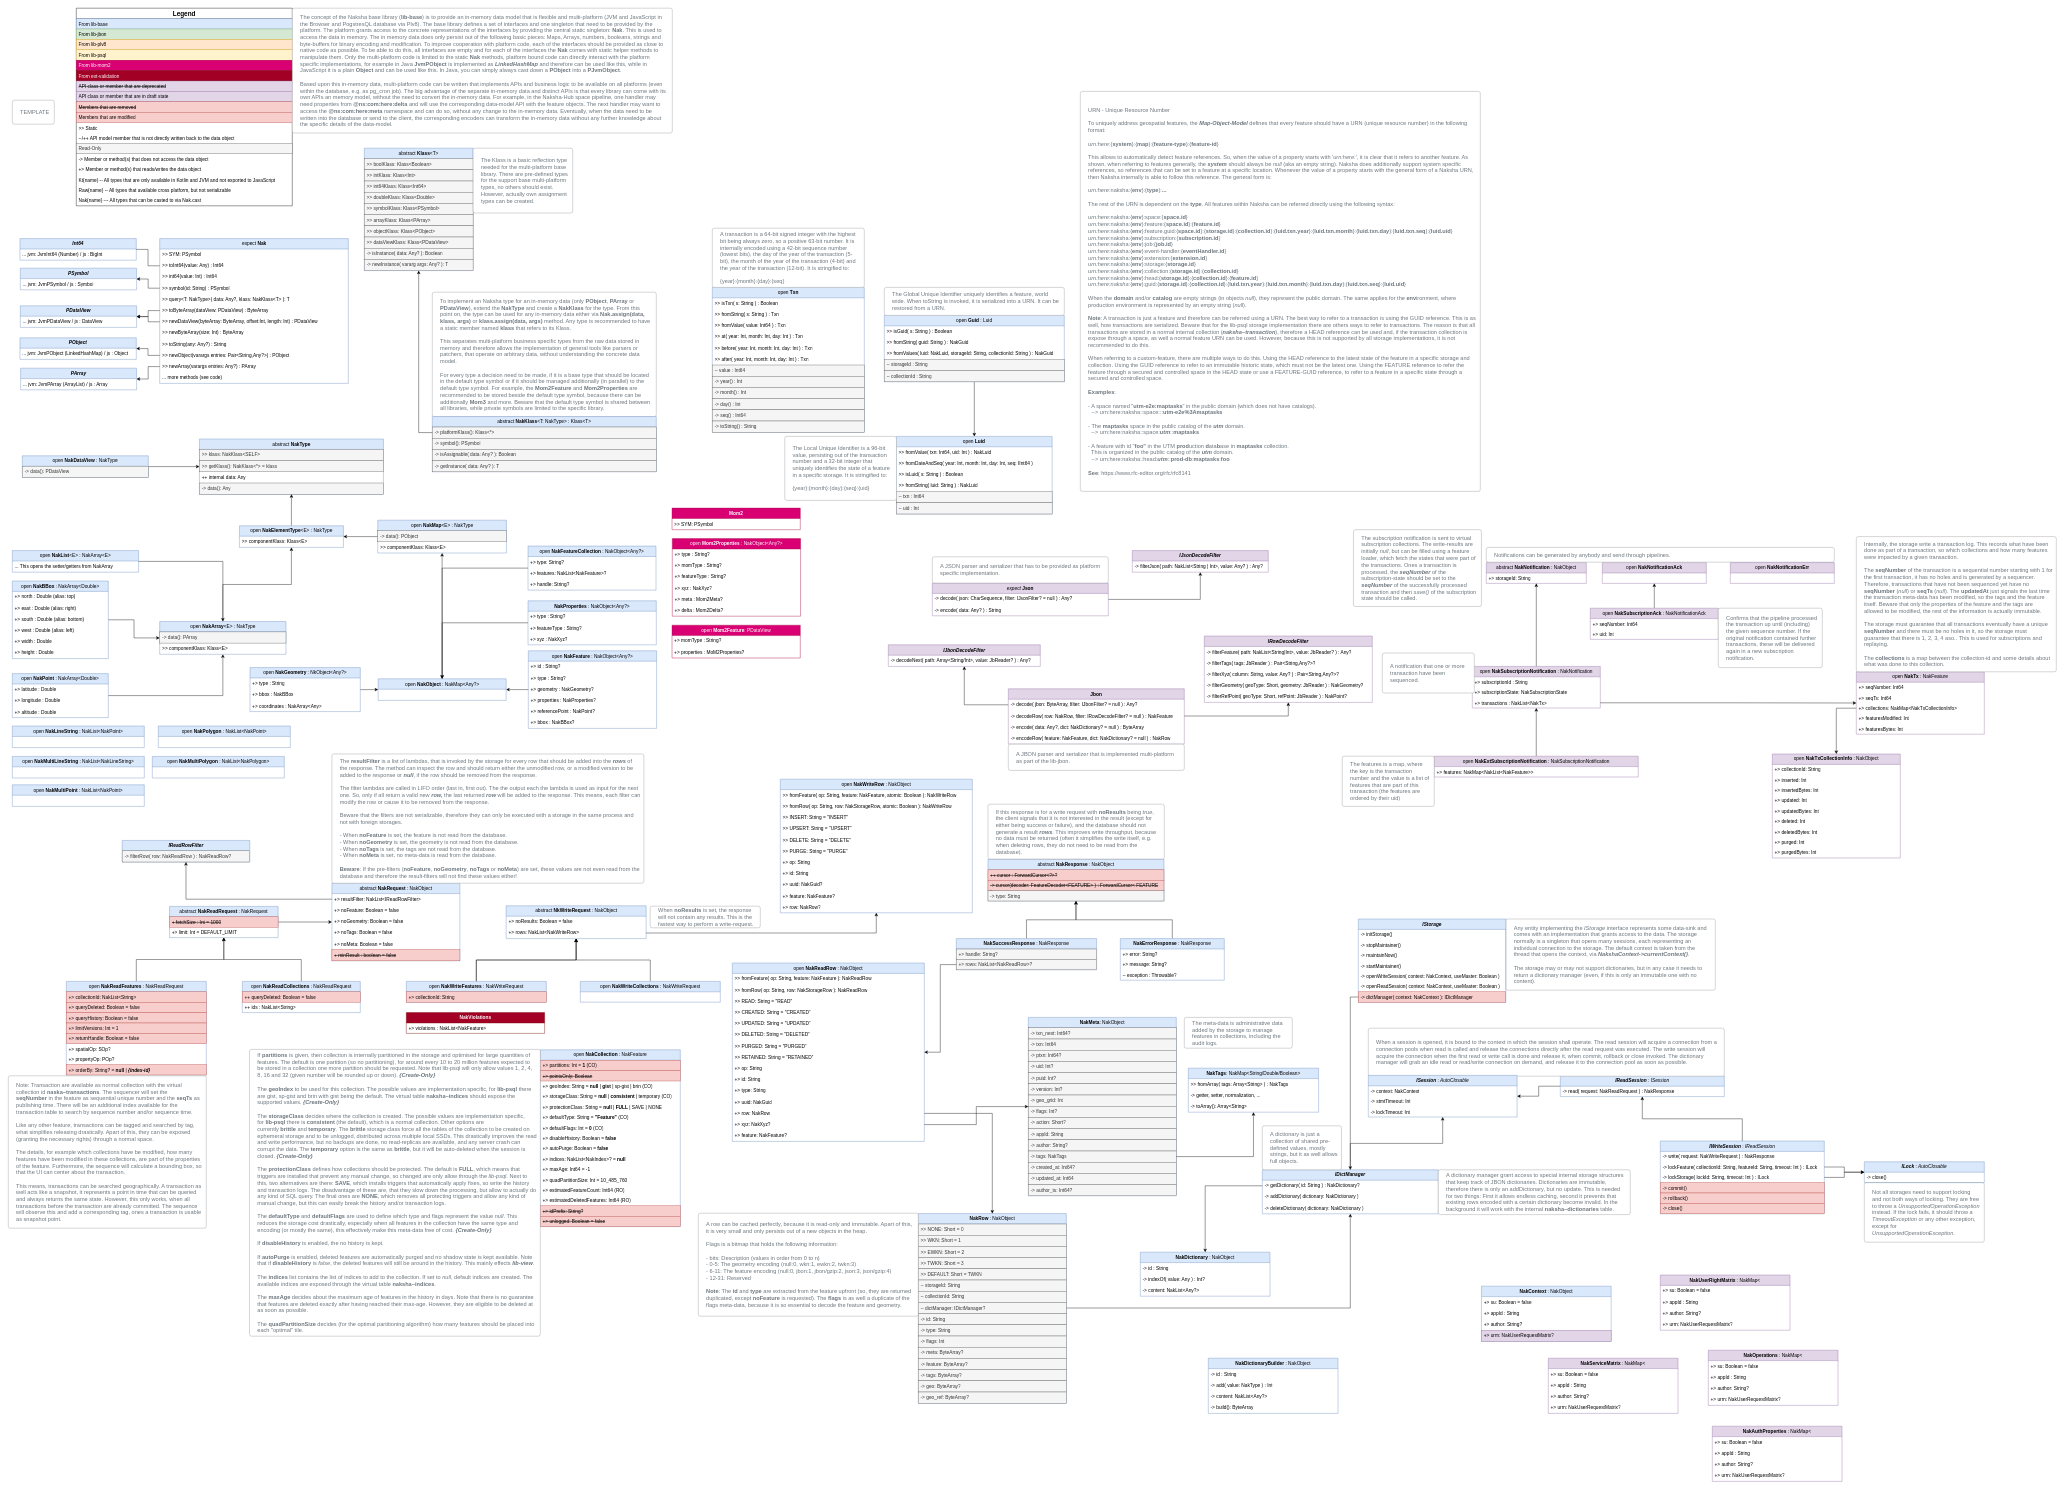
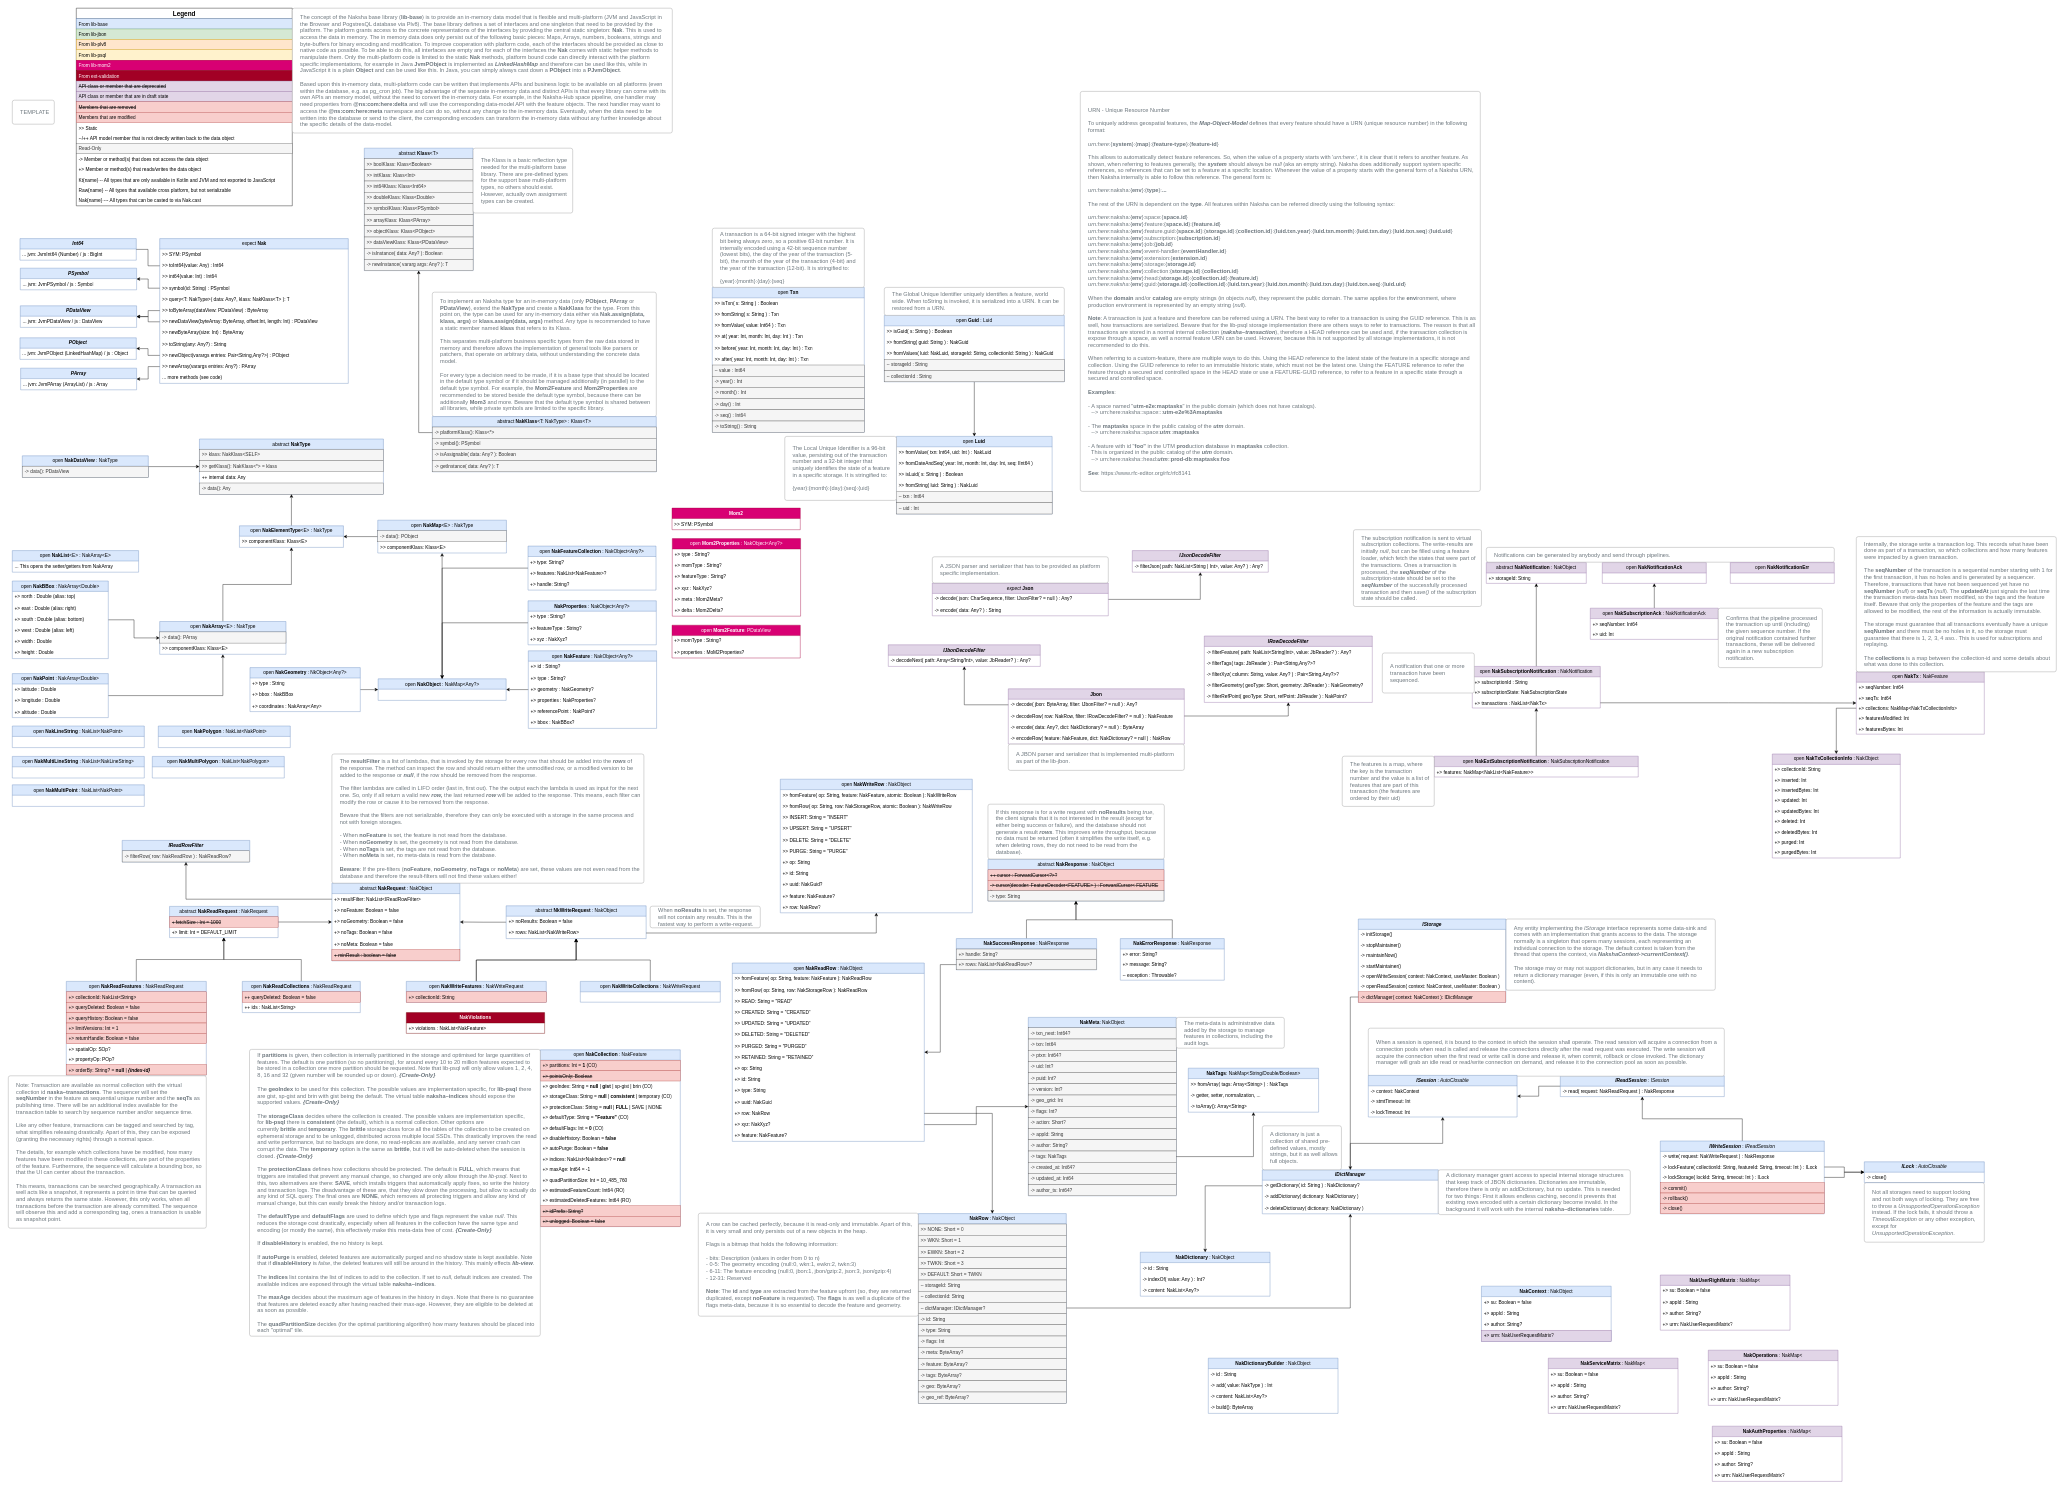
(192, 561) -> none
none -> (463, 922)
(1238, 1033) -> (1230, 1033)
